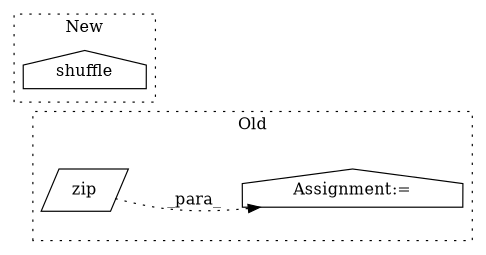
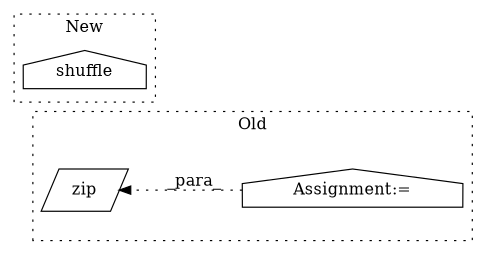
(181, 210) -> (187, 190)
